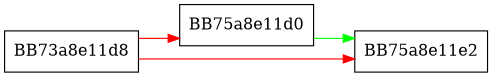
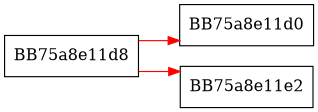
(328, 38) -> none
(72, 52) -> (72, 56)
